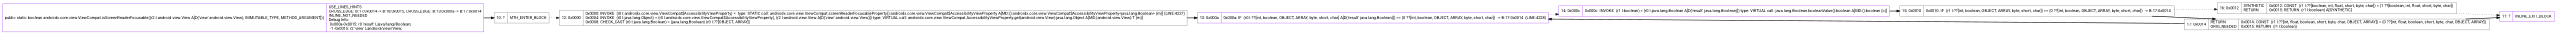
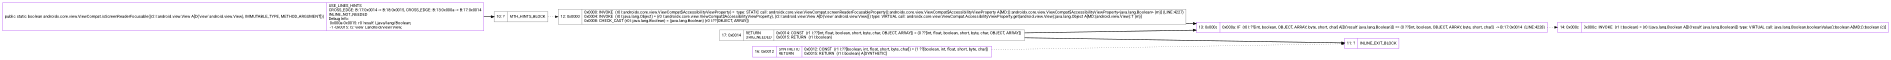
(2337, 8) -> (872, 52)
(2037, 11) -> none
(528, 18) -> (528, 17)
